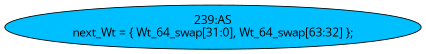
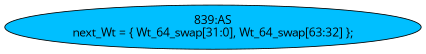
(213, 27) -> (213, 27)
